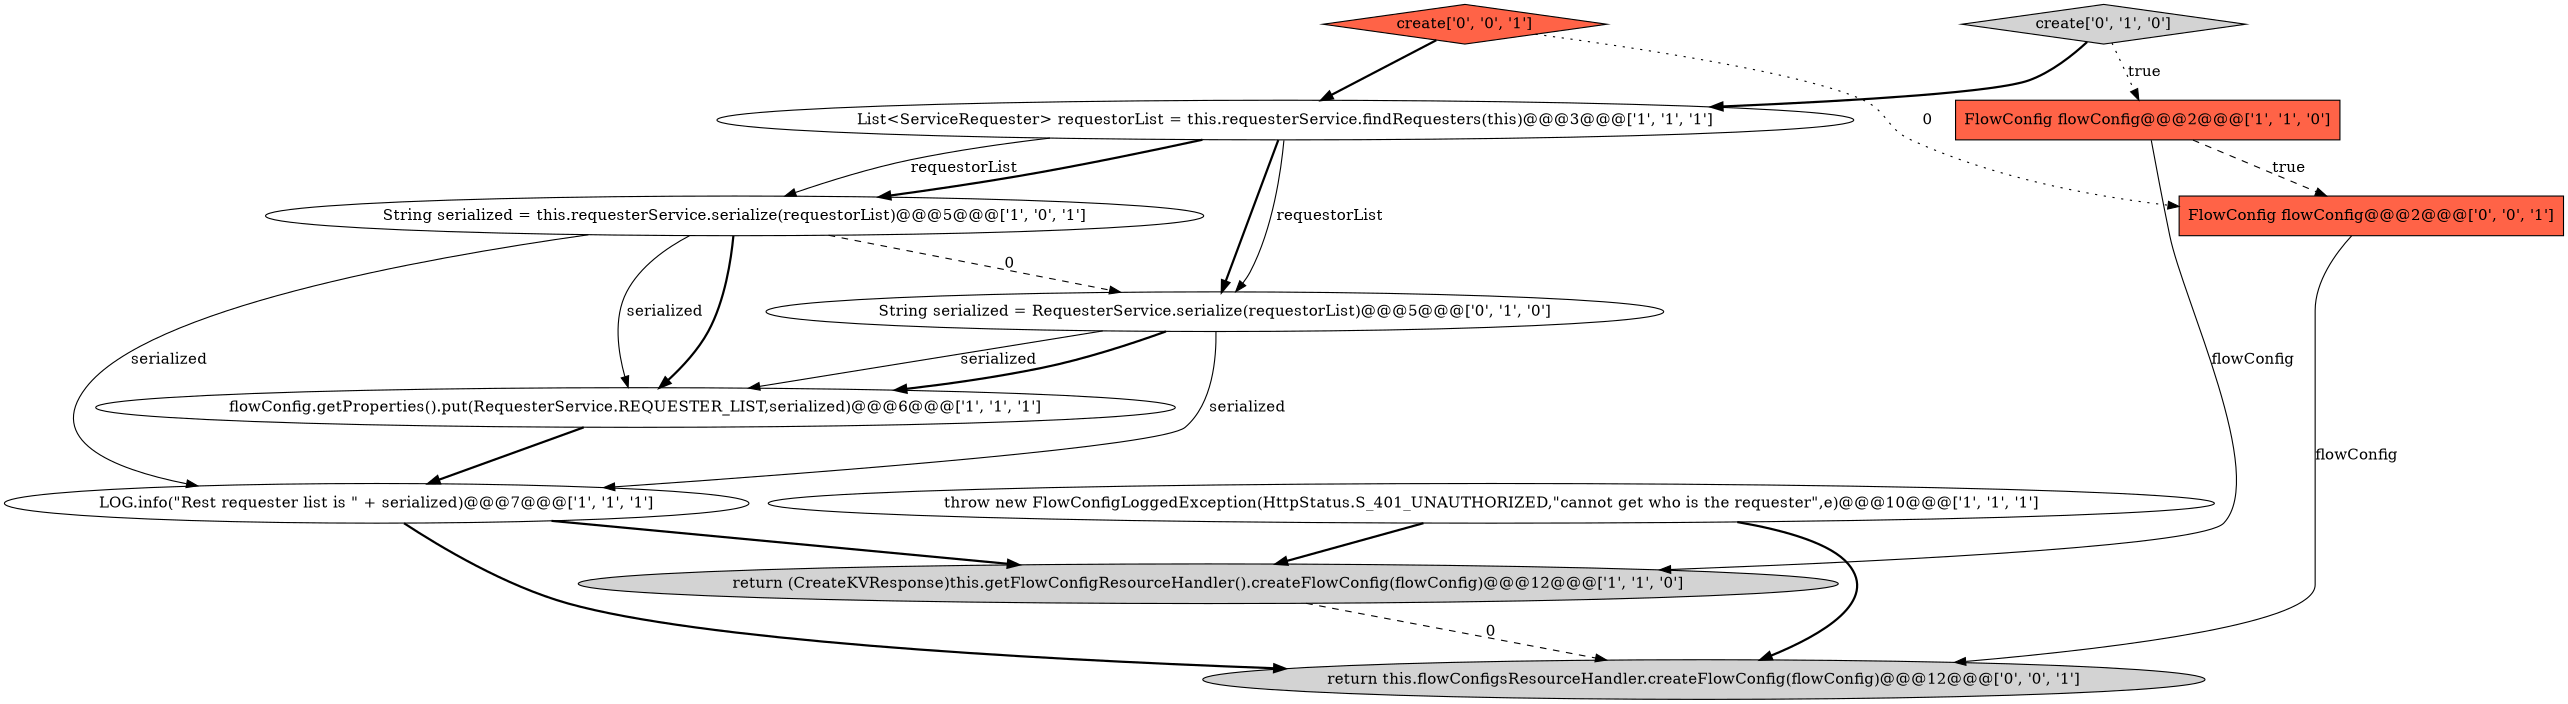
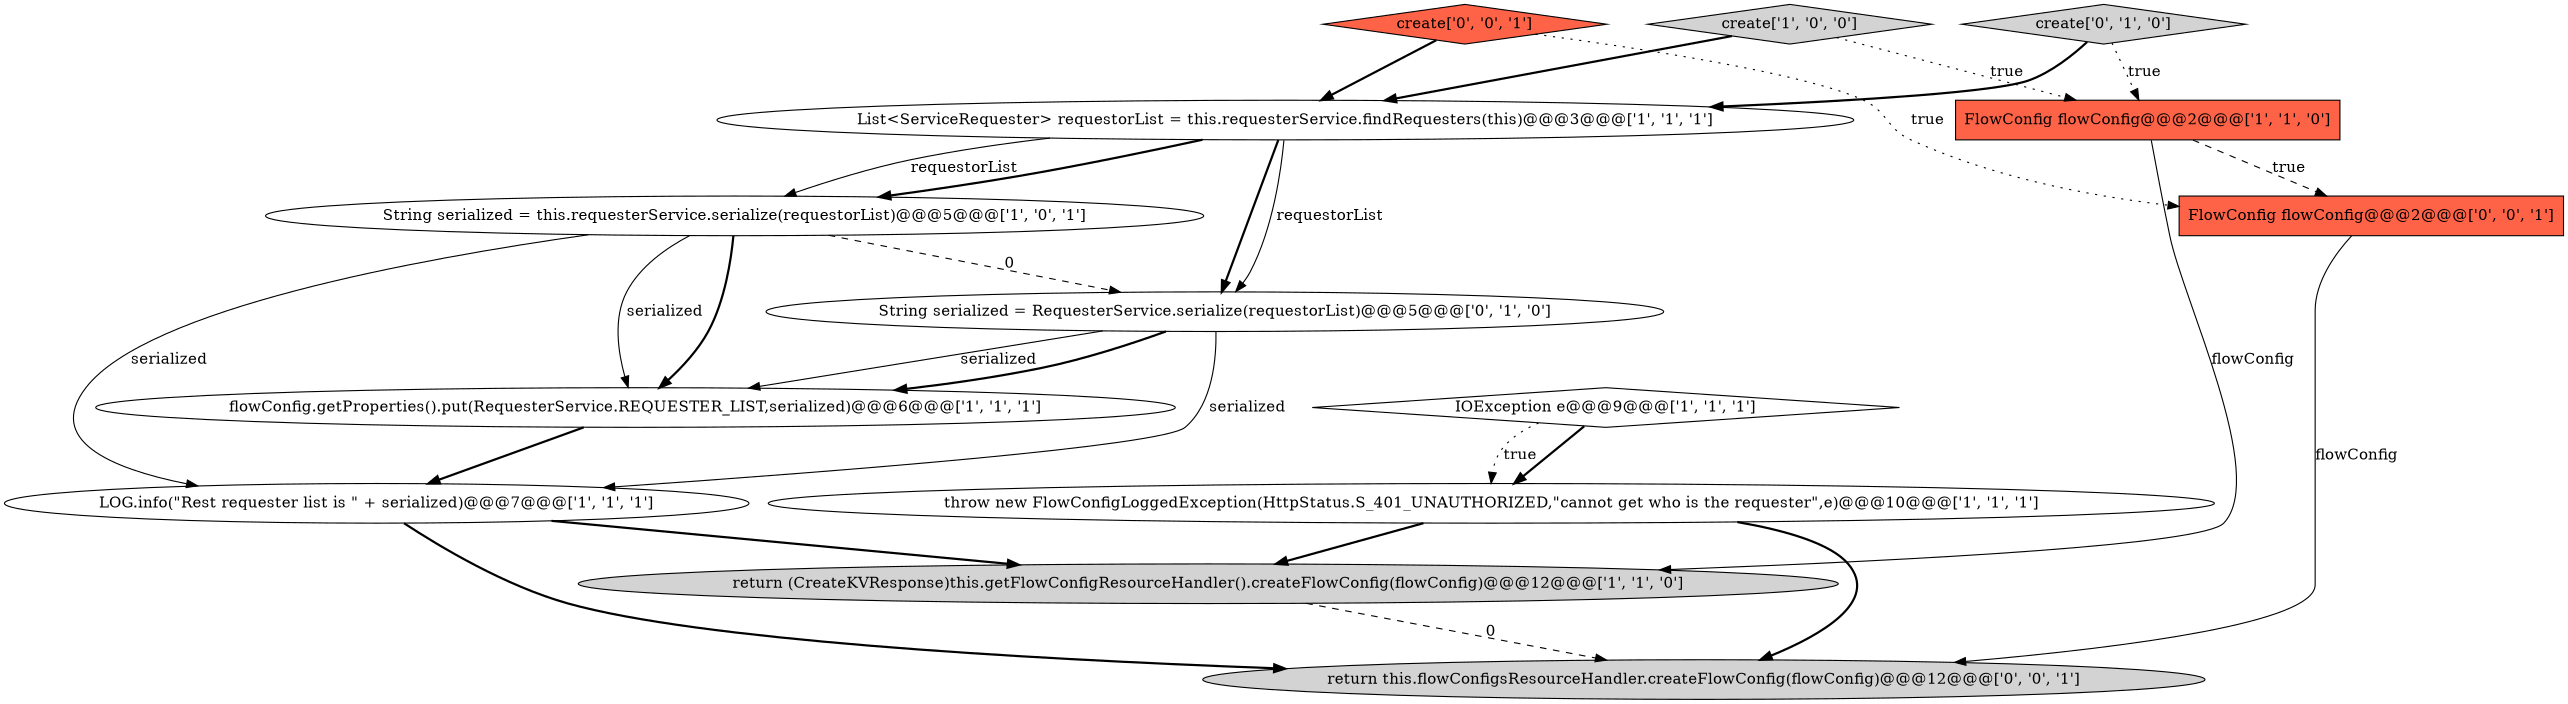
none -> (1790, 24)
(1928, 120) -> (1928, 120)
none -> (1606, 408)
